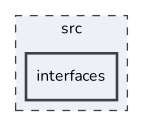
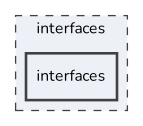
(71, 29) -> (71, 29)
